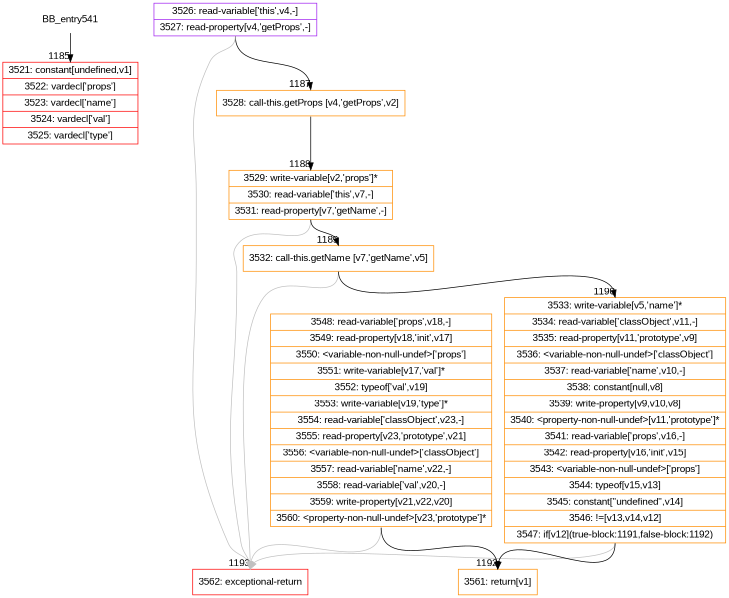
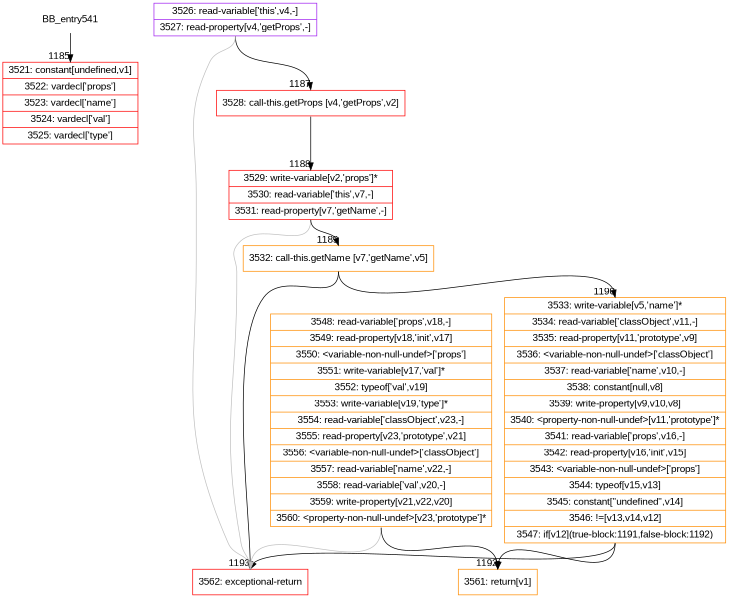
(311, 103) -> (311, 103)
(311, 195) -> (311, 195)
(244, 384) -> (244, 384)
(436, 556) -> (436, 556)
